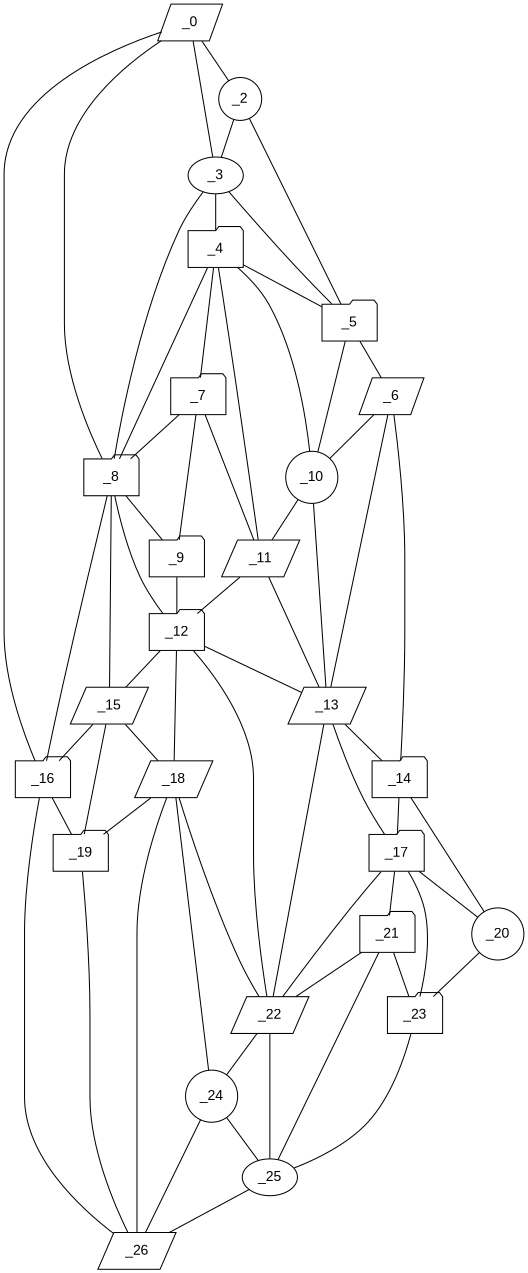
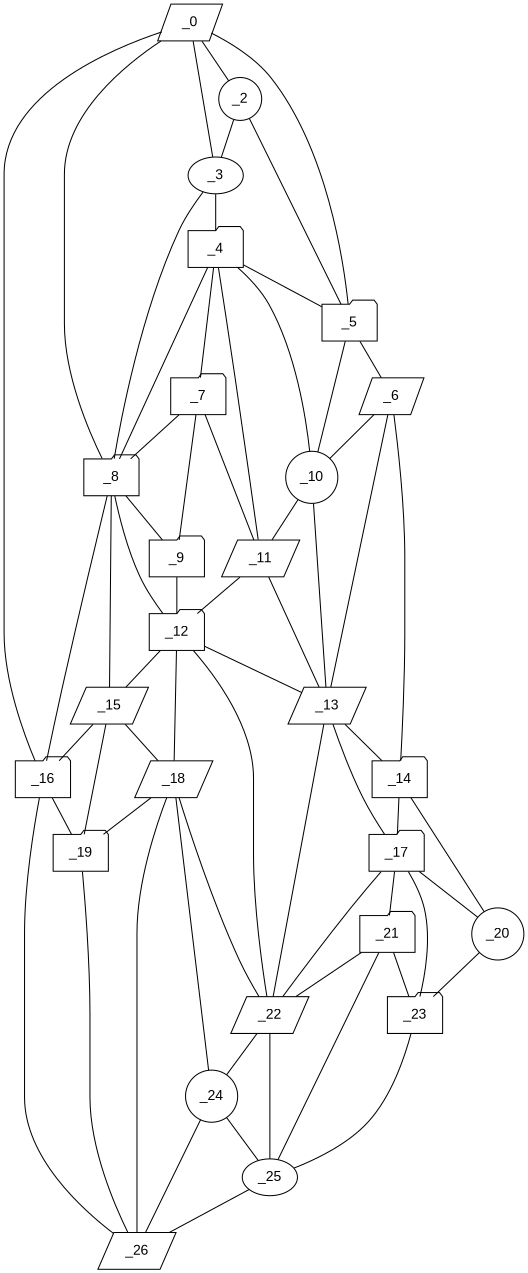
(279, 249) -> (311, 150)
